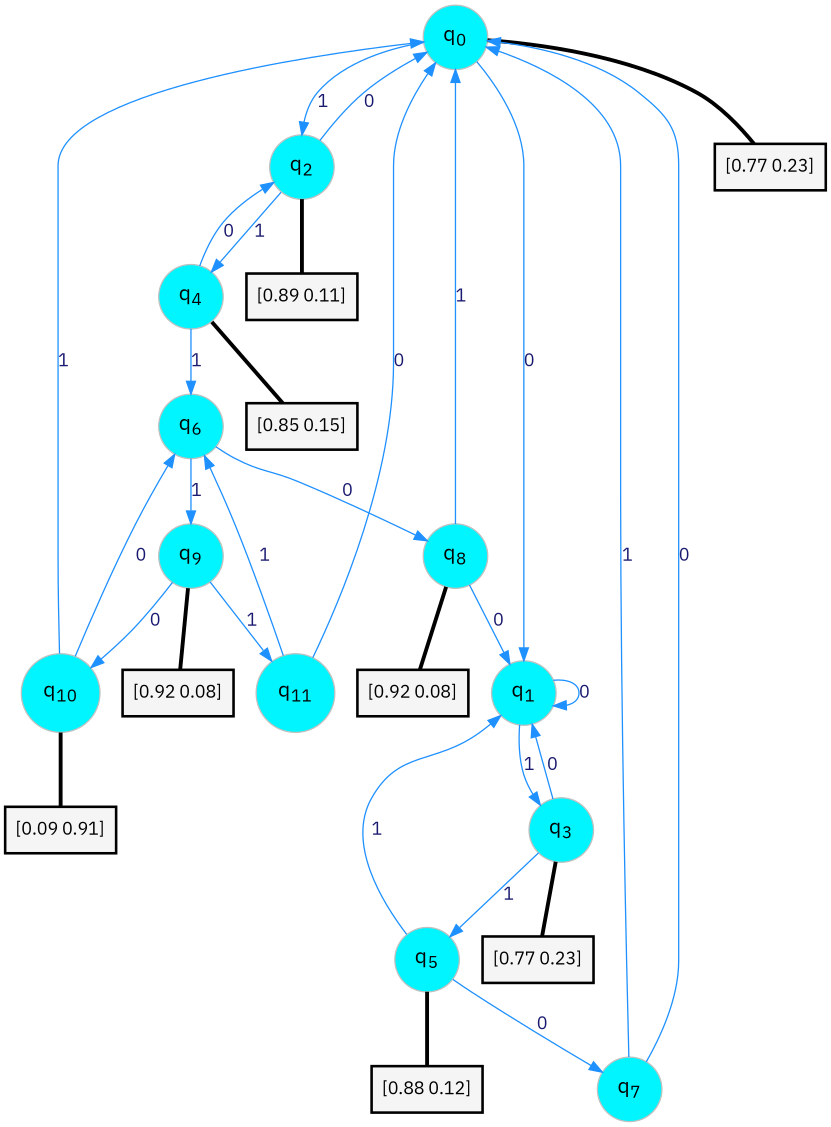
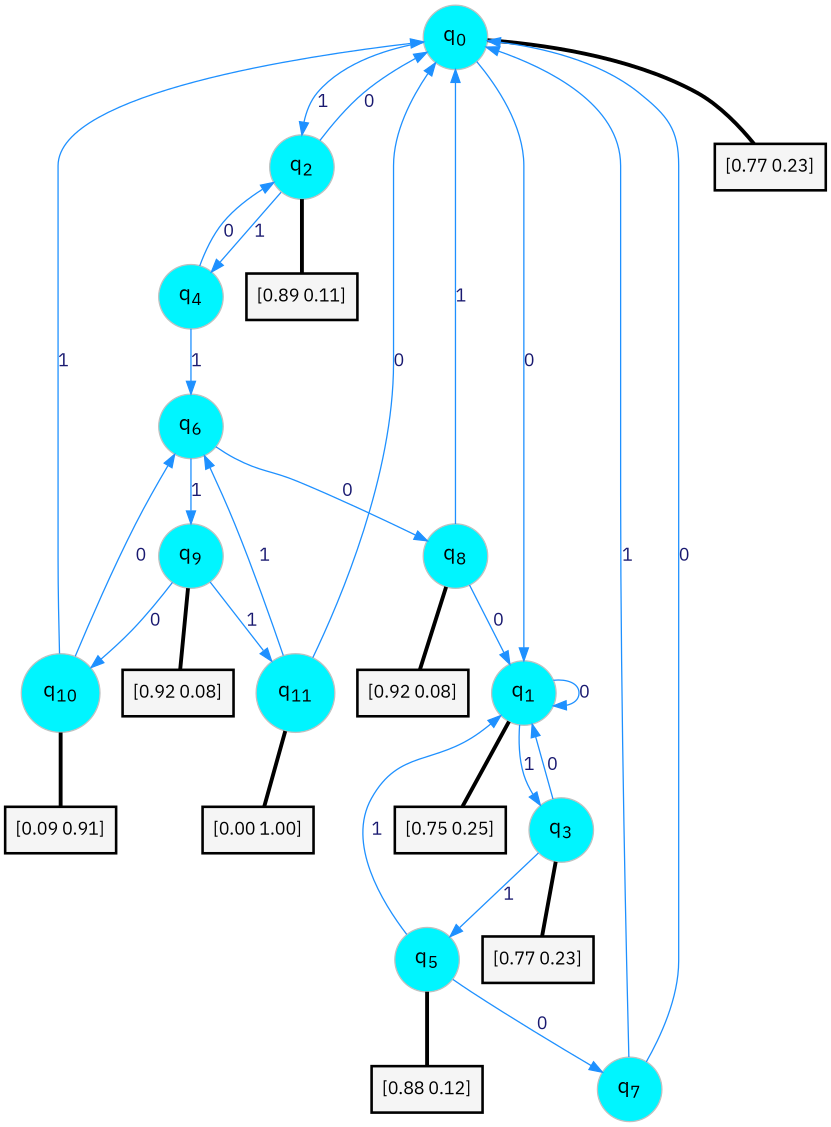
(302, 426) -> none
none -> (258, 830)
none -> (450, 830)
